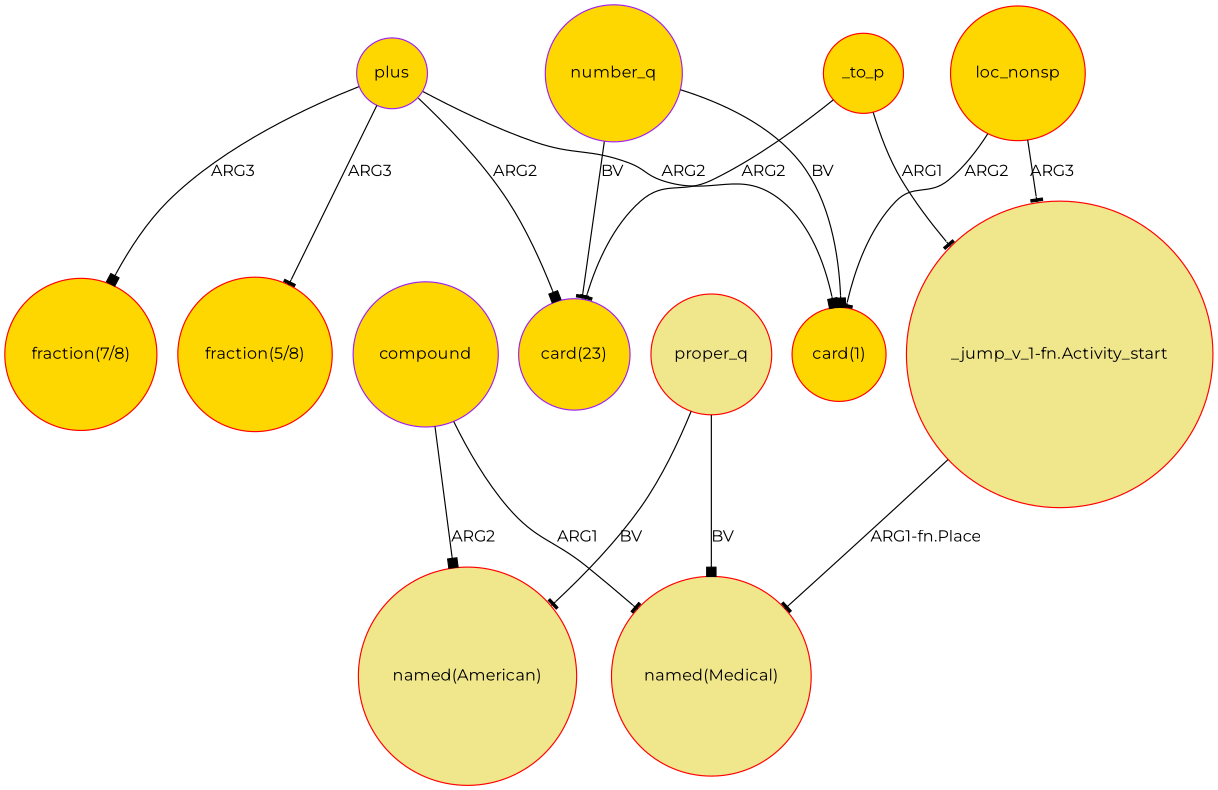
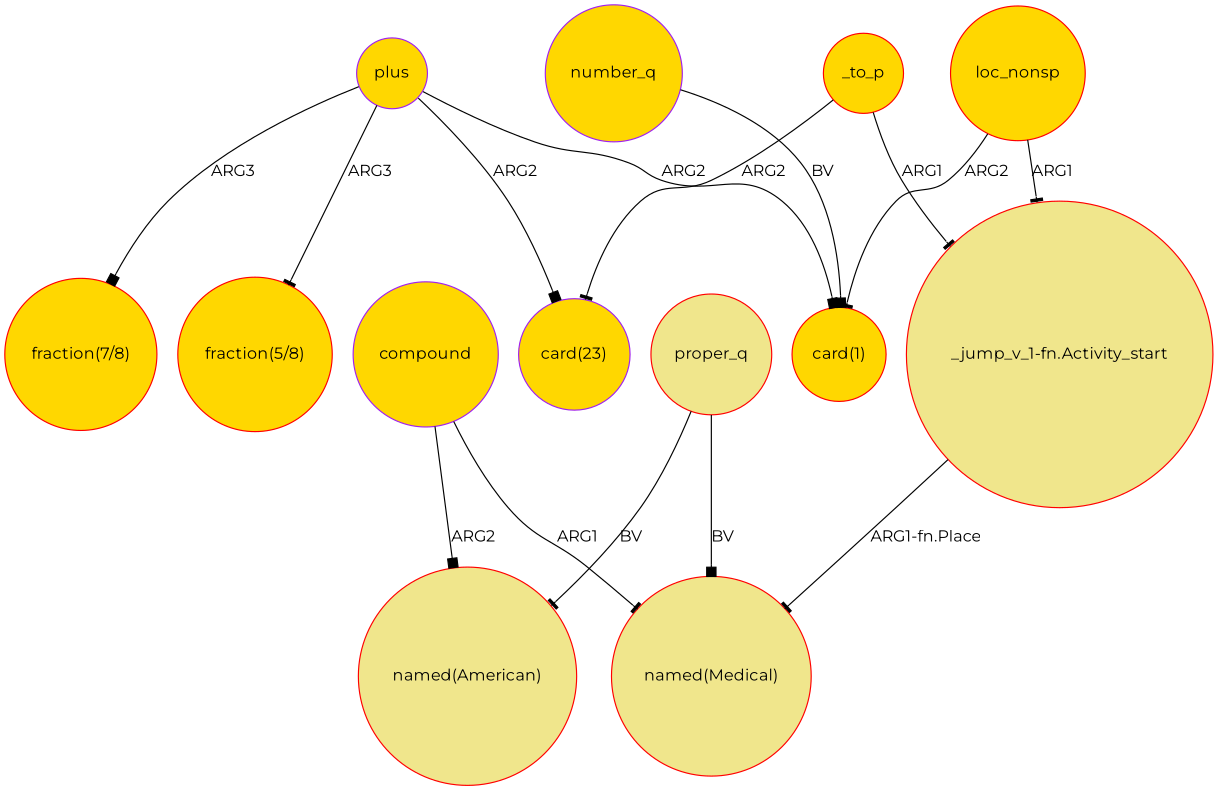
(1053, 172) -> (1053, 172)
(594, 217) -> none
